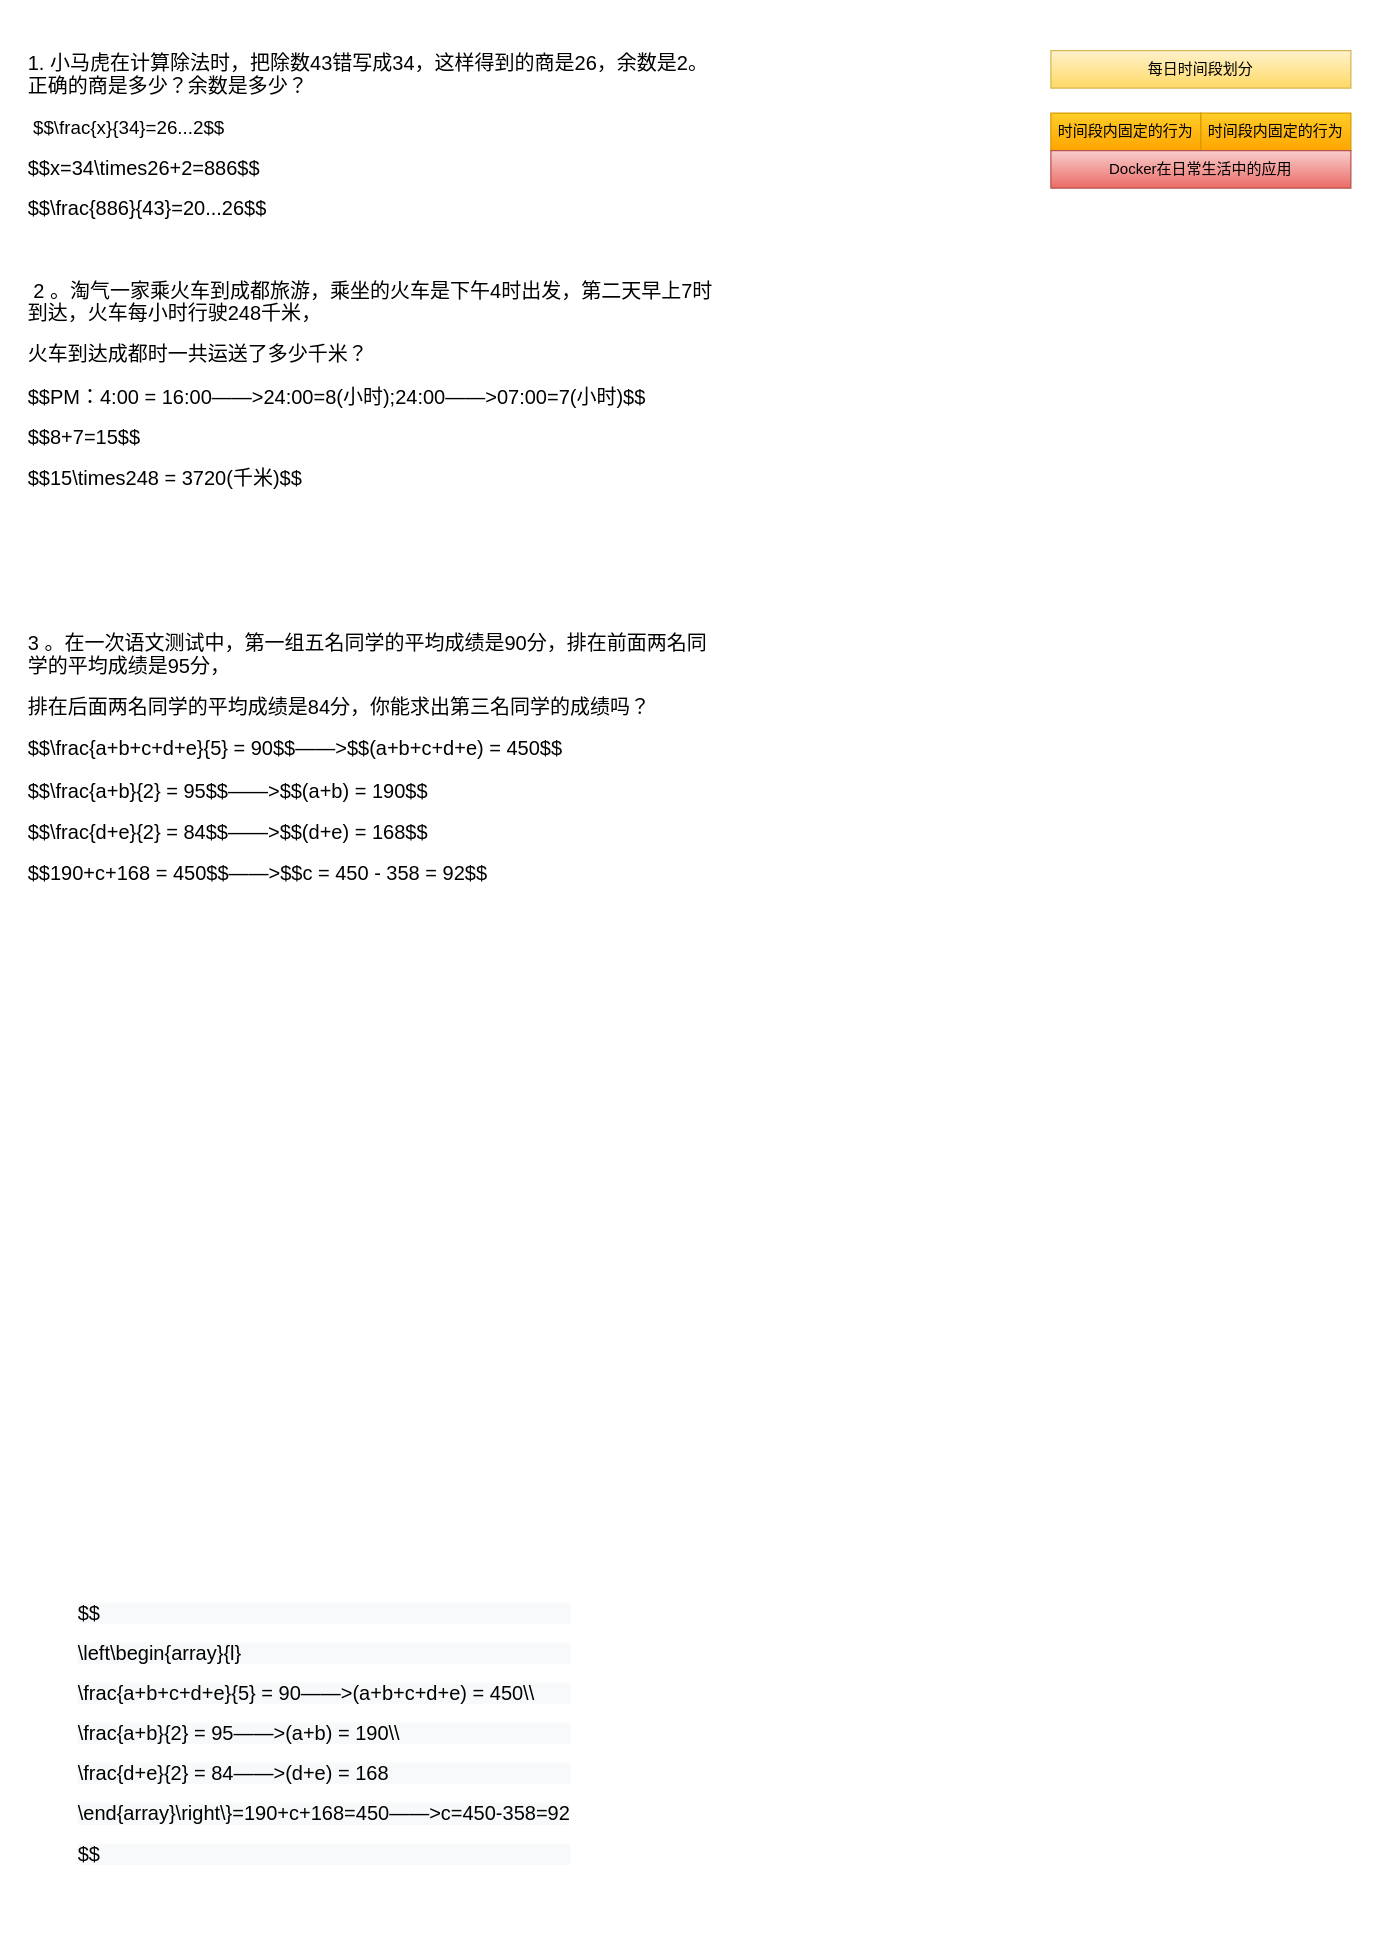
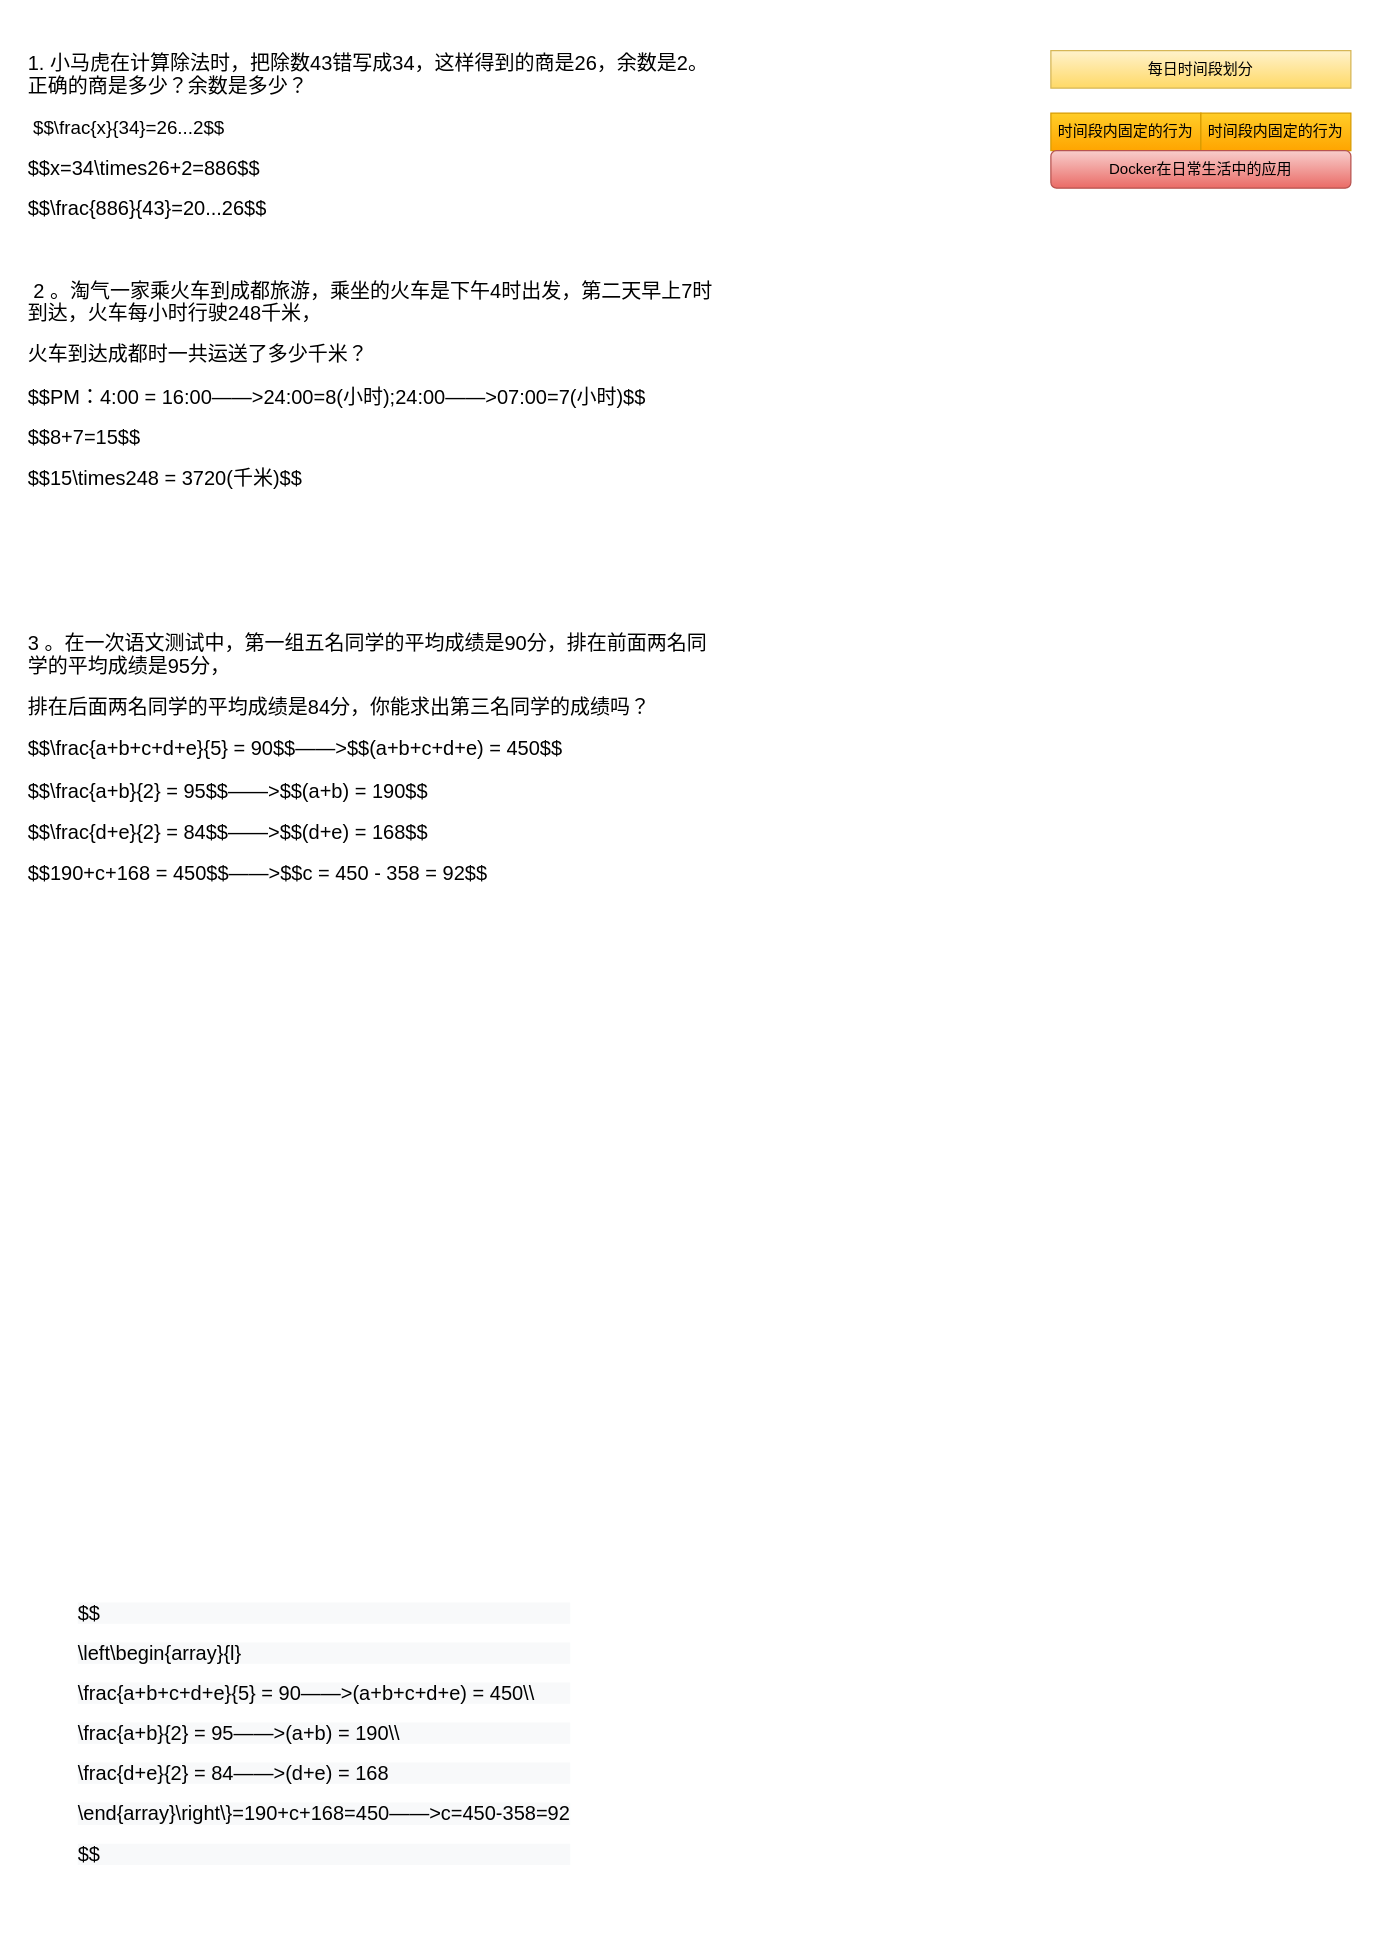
(1201, 169) -> (1201, 169)
